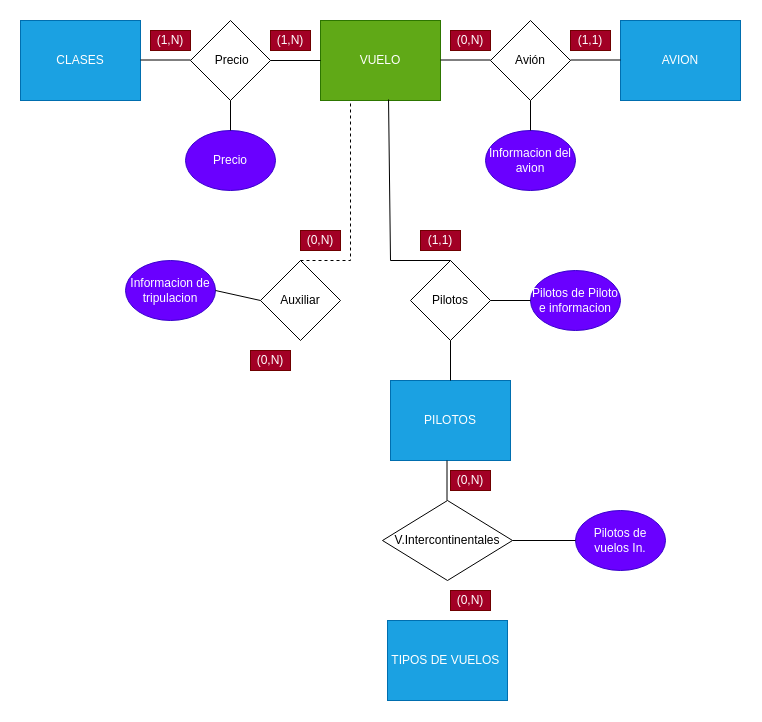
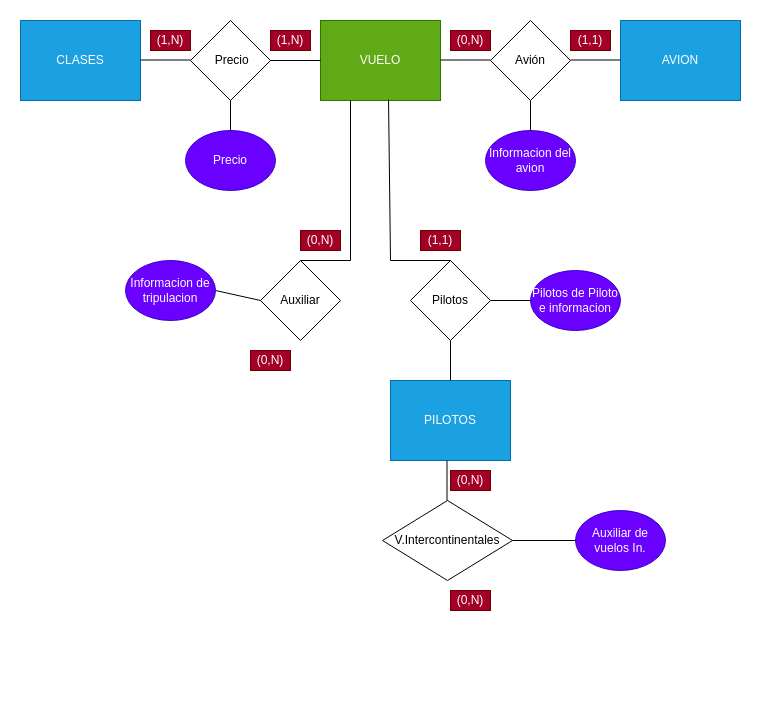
(351, 206) -> (351, 206)
(621, 541) -> (621, 541)
(448, 661) -> none
